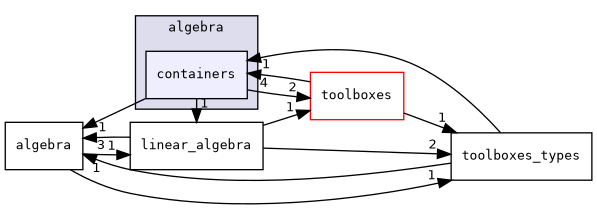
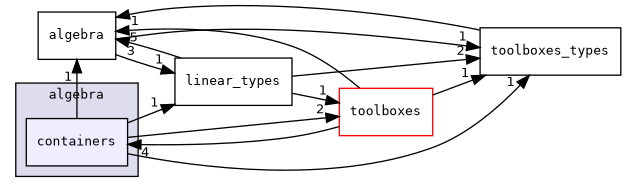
none -> (263, 38)
(393, 57) -> (335, 168)
(197, 146) -> (233, 82)
